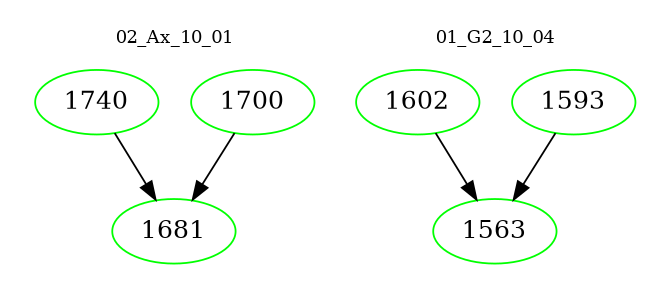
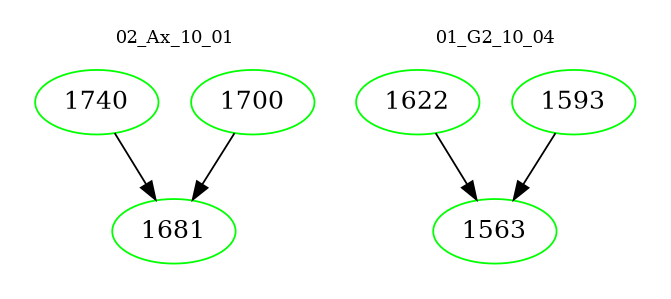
(418, 102) -> (418, 102)
